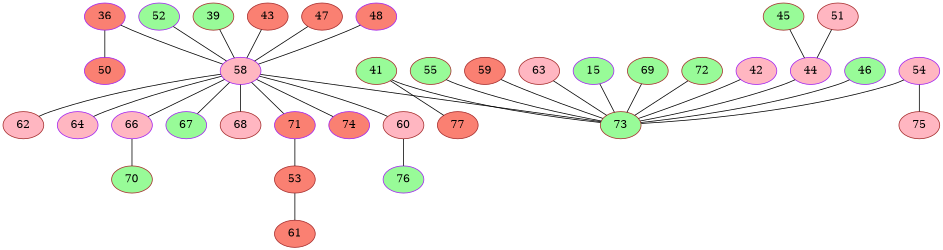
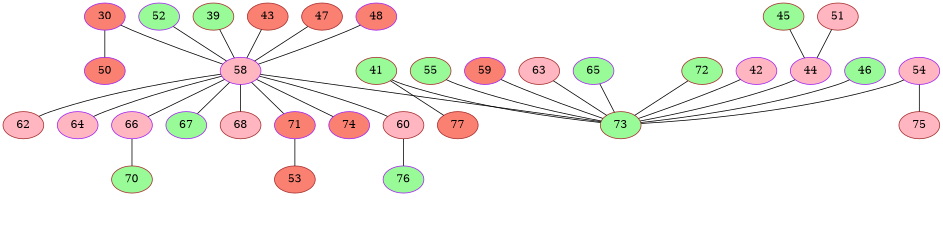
(105, 17) -> (105, 17)
(485, 71) -> (485, 71)
(594, 71) -> (594, 71)
(648, 71) -> none
(295, 234) -> none
